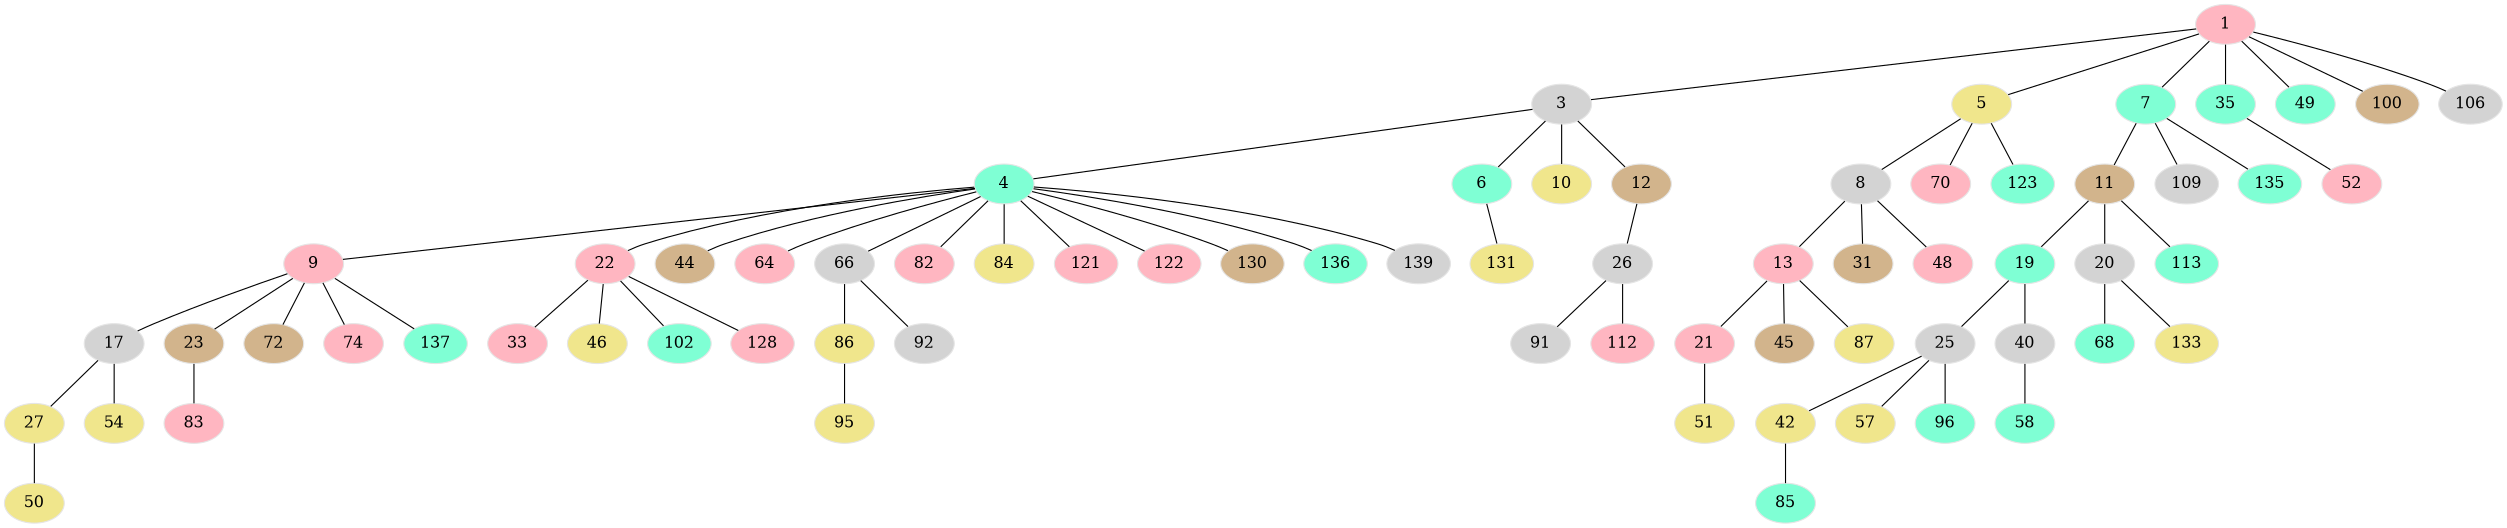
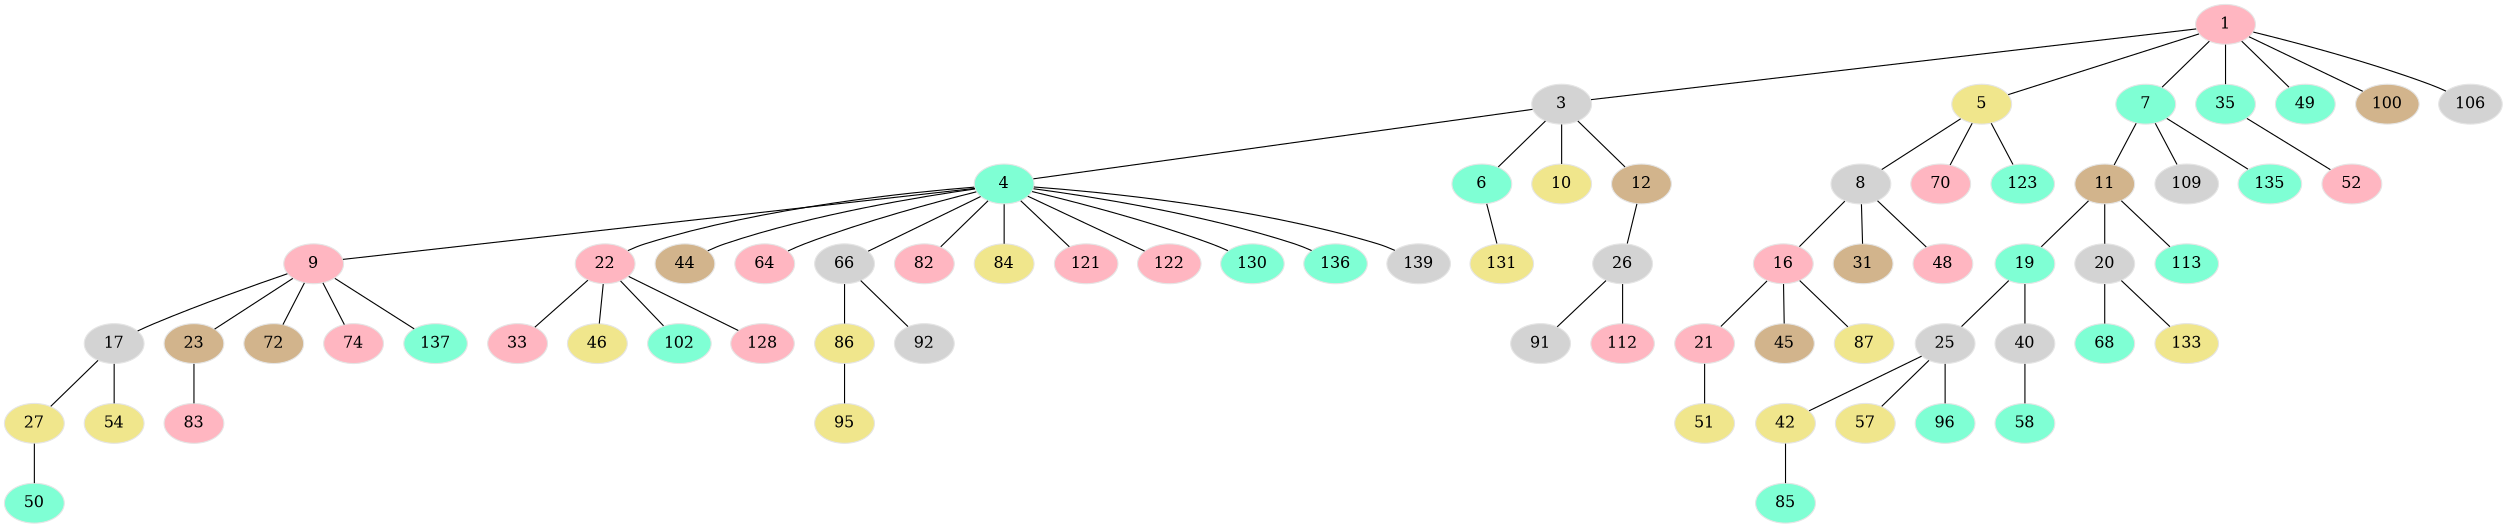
(1252, 264) -> (1252, 264)
(1783, 264) -> (1783, 264)
(34, 503) -> (34, 503)
